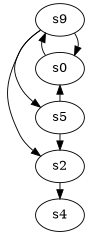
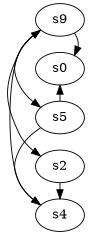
(42, 49) -> (10, 127)
(60, 137) -> (18, 153)
